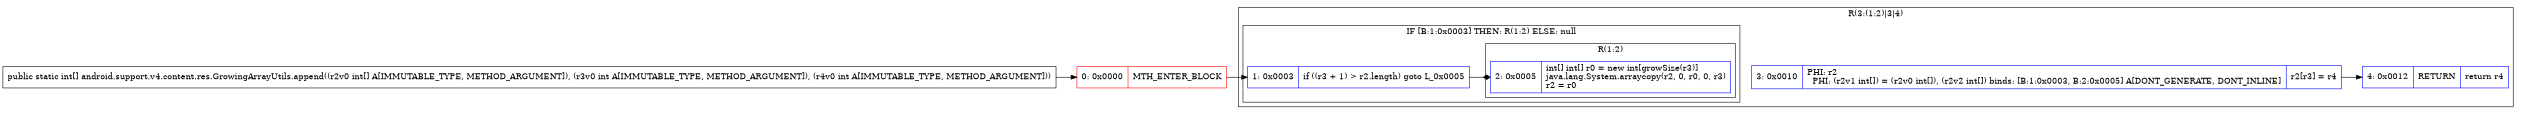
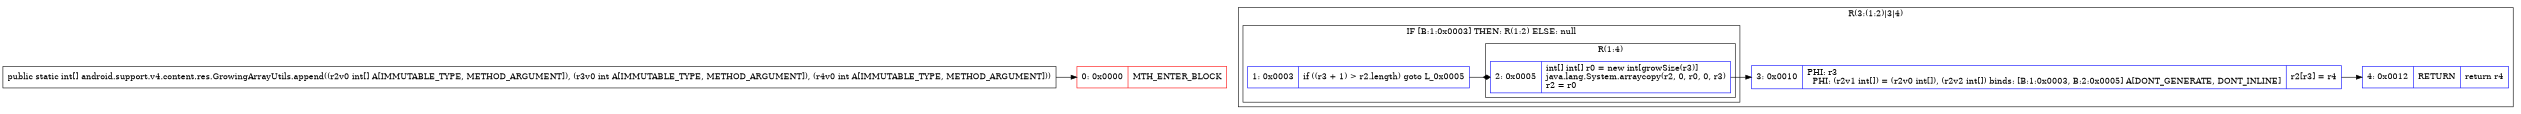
(1610, 50) -> (1610, 50)
(1824, 73) -> (1824, 73)
(1234, 77) -> none
none -> (1738, 77)
